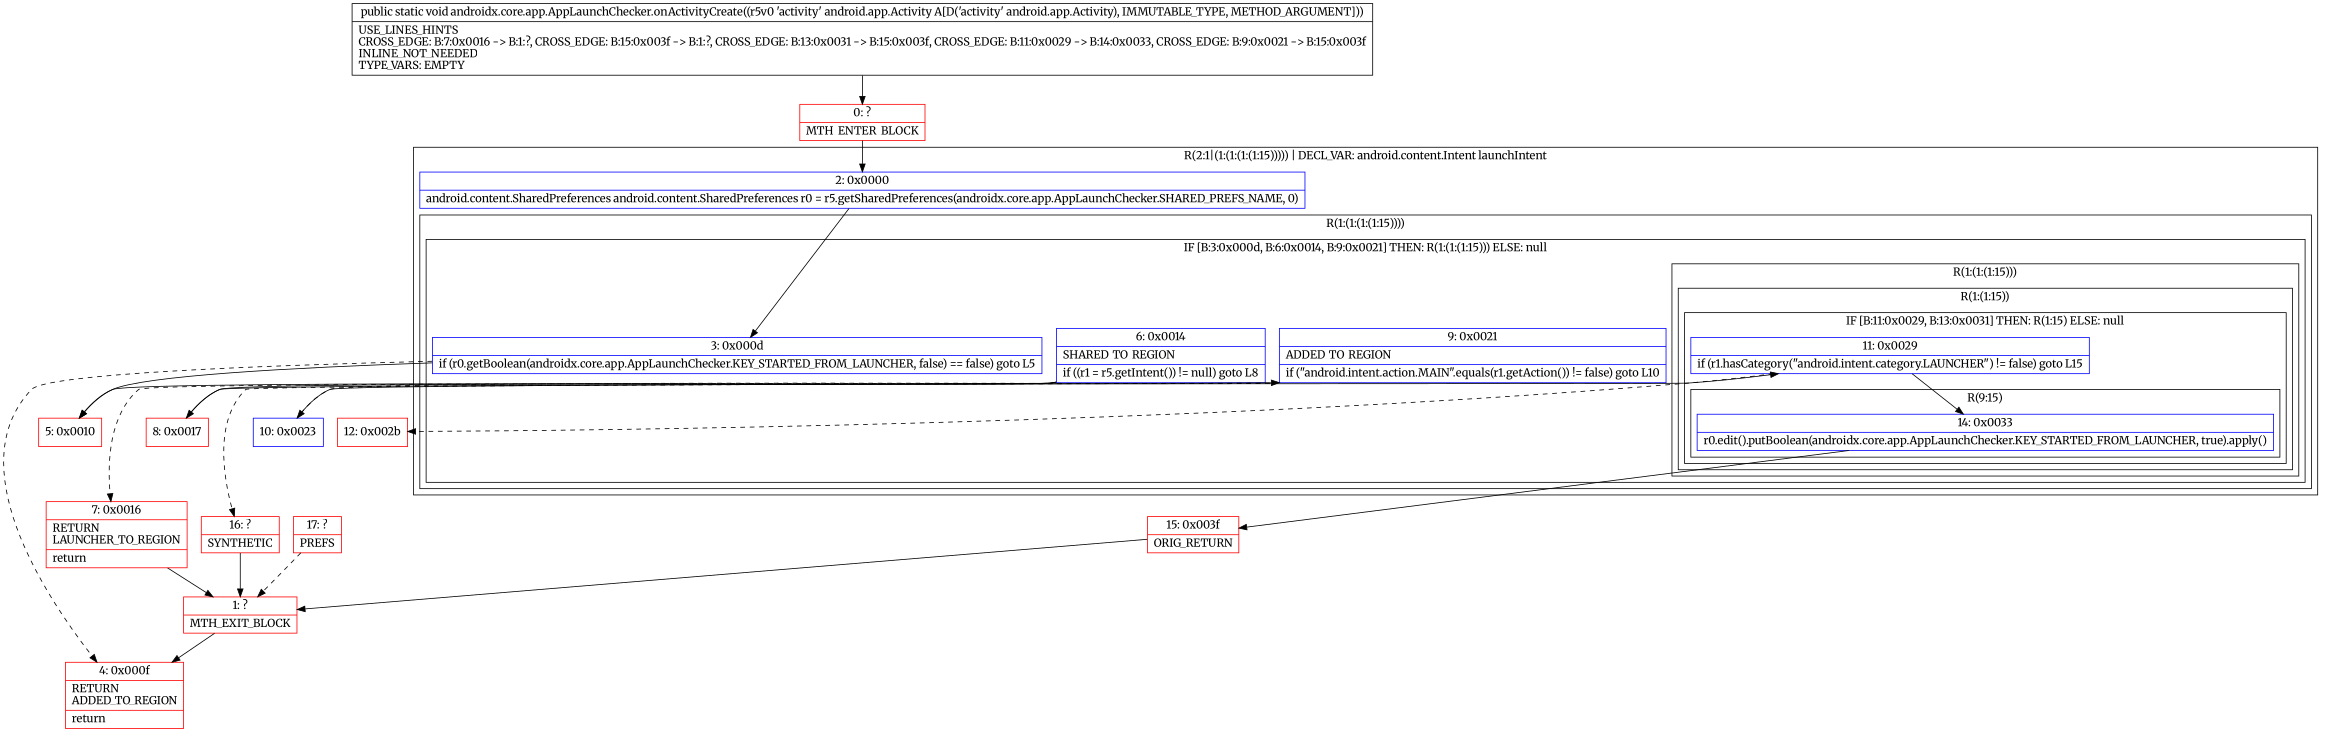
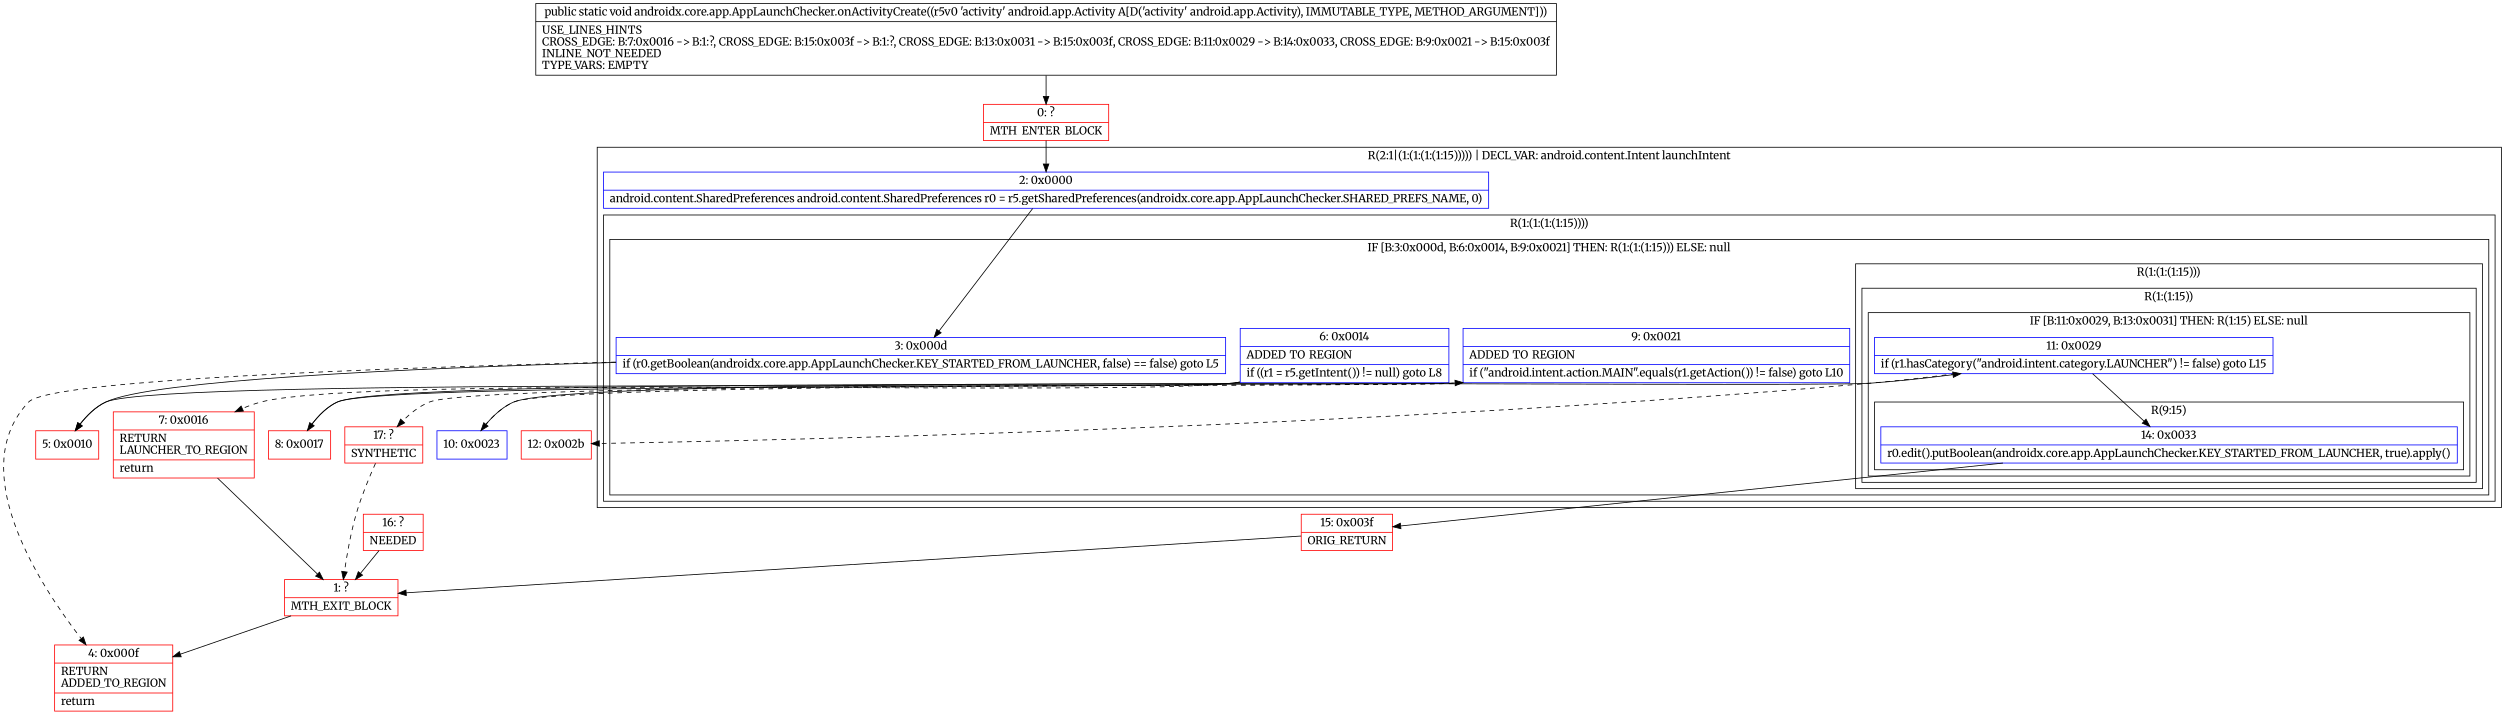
(1119, 355) -> (1299, 355)
(700, 385) -> (930, 386)
(240, 543) -> (393, 541)
(317, 543) -> (384, 454)
